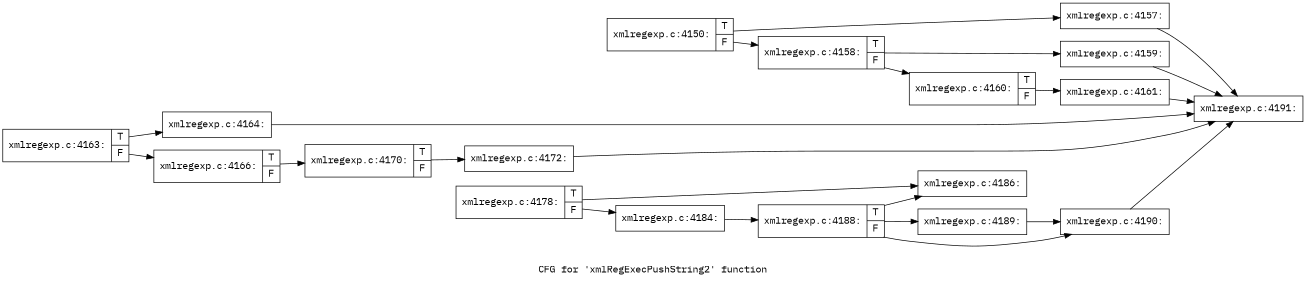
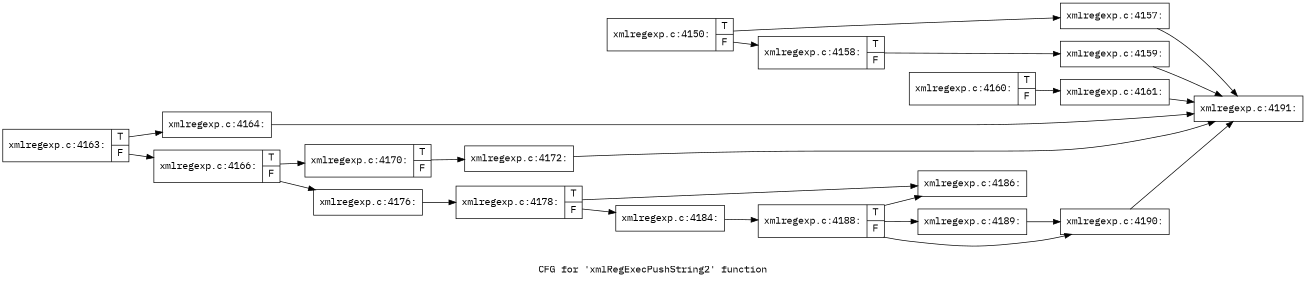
(893, 70) -> none
none -> (368, 202)
